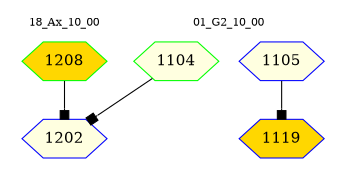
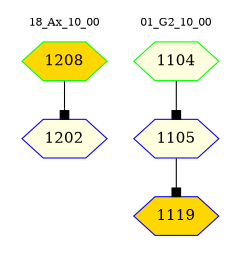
(132, 92) -> (176, 95)
